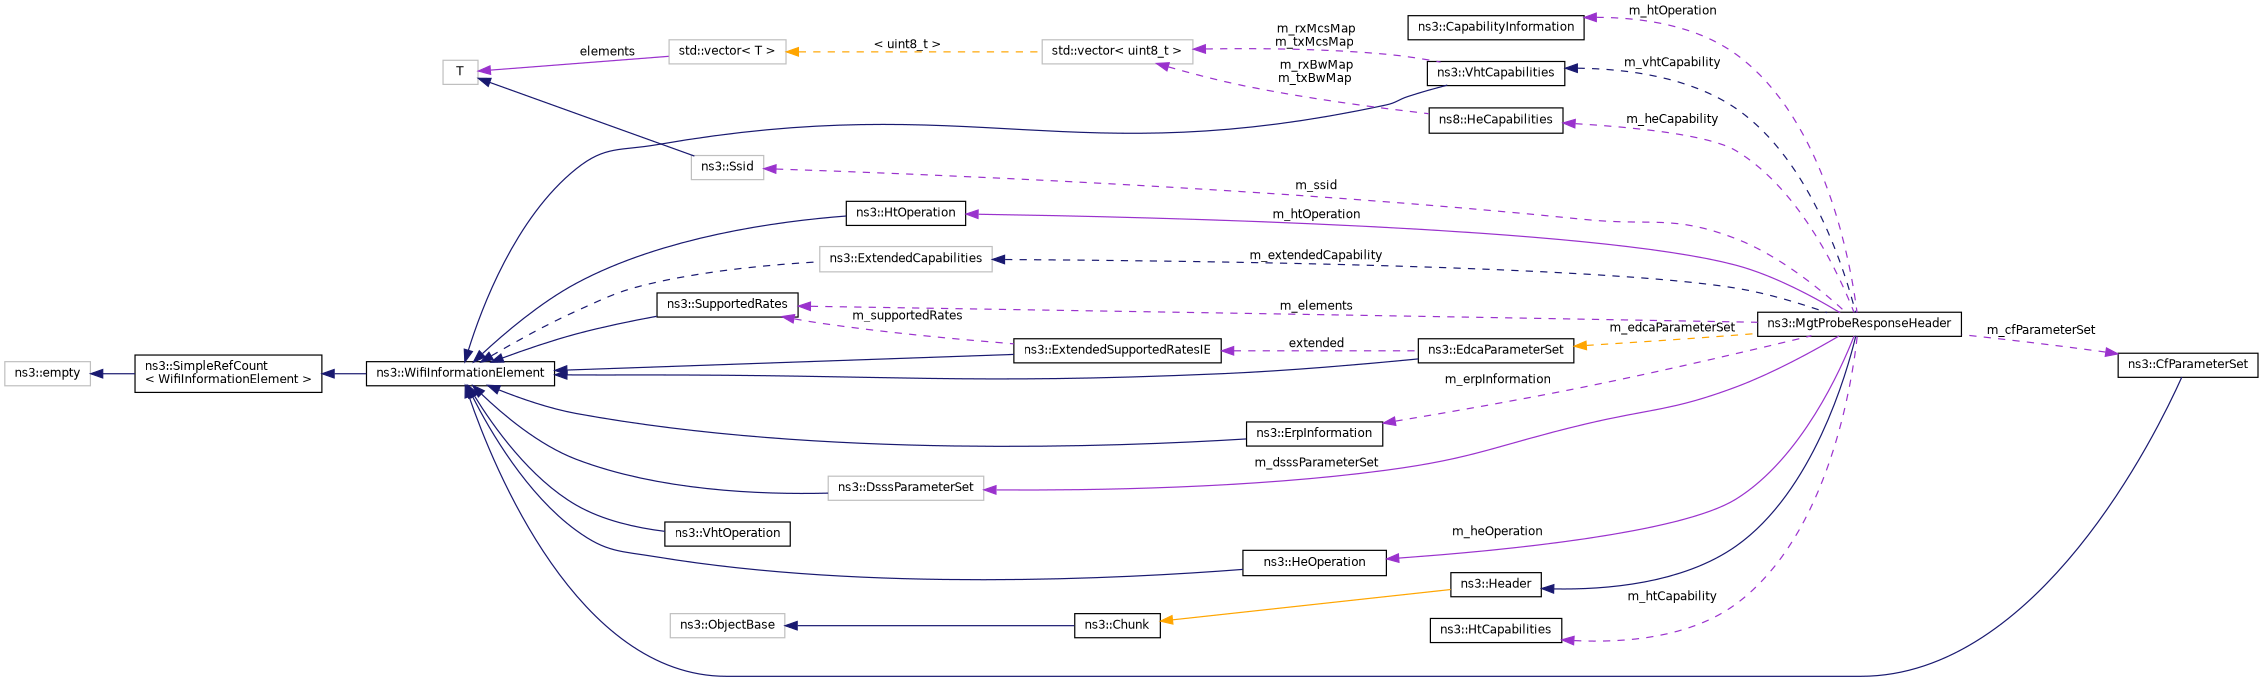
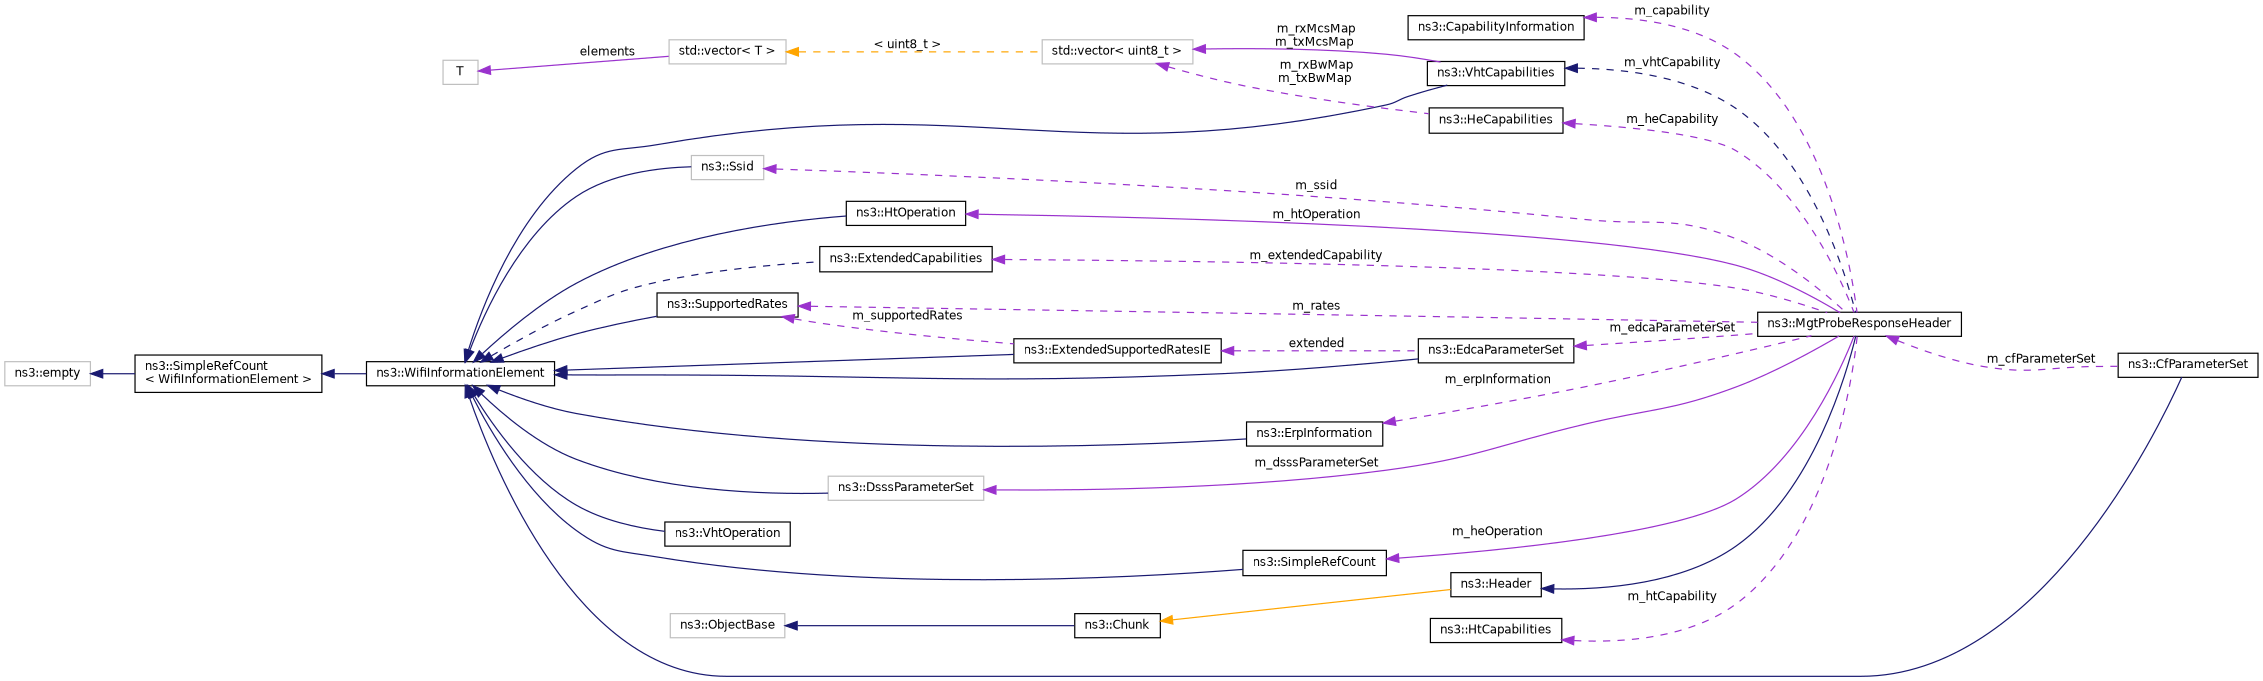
(1671, 11) -> (1671, 11)
(1323, 50) -> (1323, 50)
(592, 119) -> (550, 219)
(1496, 121) -> (1496, 121)
(906, 259) -> (906, 259)
(1418, 267) -> (1418, 267)
(1315, 307) -> (1315, 307)
(1672, 340) -> (1672, 340)
(2034, 343) -> (2006, 369)
(1315, 563) -> (1315, 563)
